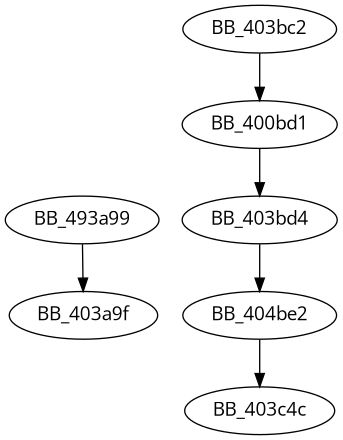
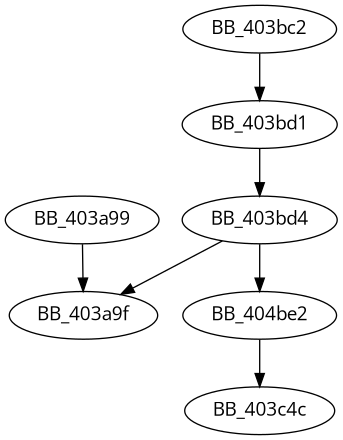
(260, 125) -> (260, 125)
(82, 220) -> (82, 220)
none -> (178, 264)
